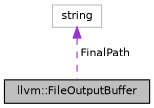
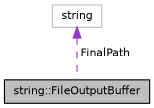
(77, 92) -> (77, 92)
